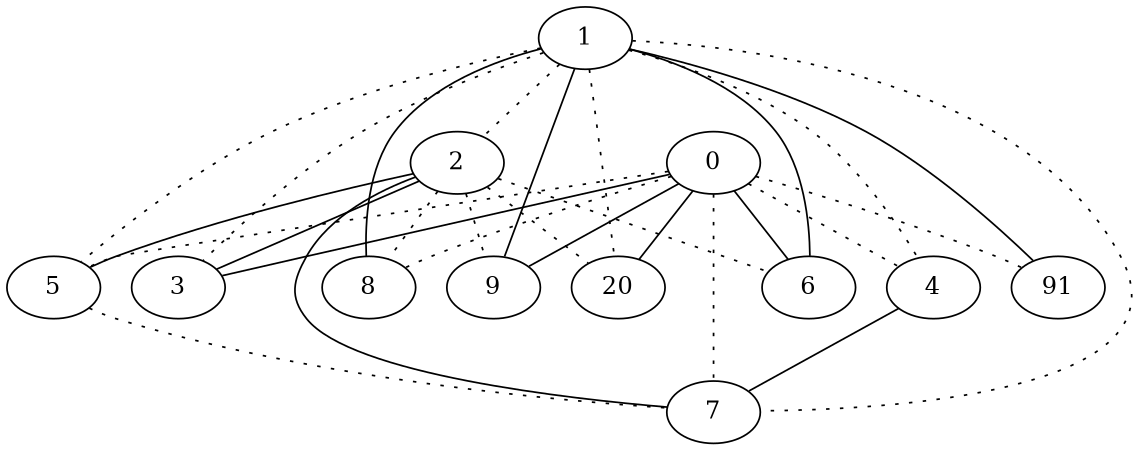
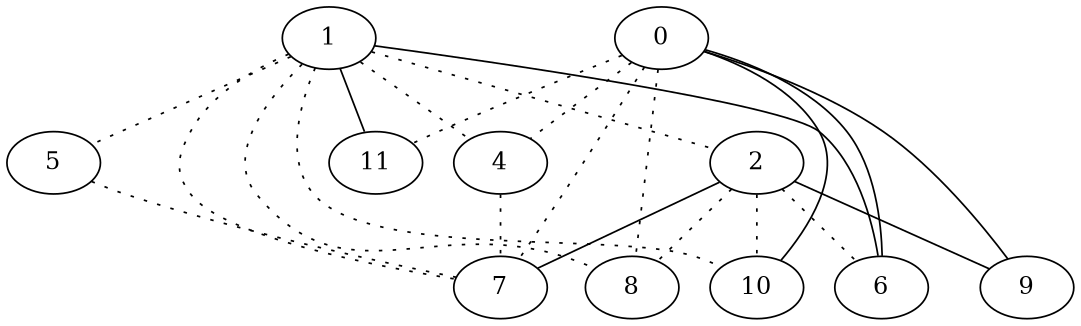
(403, 122) -> (381, 250)
(540, 163) -> none
(378, 216) -> none
(226, 221) -> none
(475, 225) -> (892, 225)
(178, 288) -> none
(618, 288) -> (757, 288)
(1058, 288) -> (376, 163)
(824, 350) -> (501, 225)
